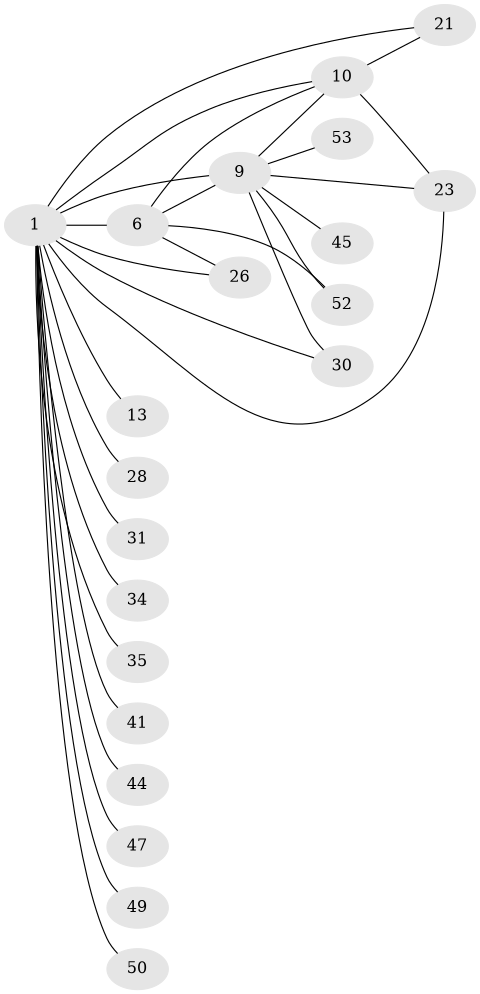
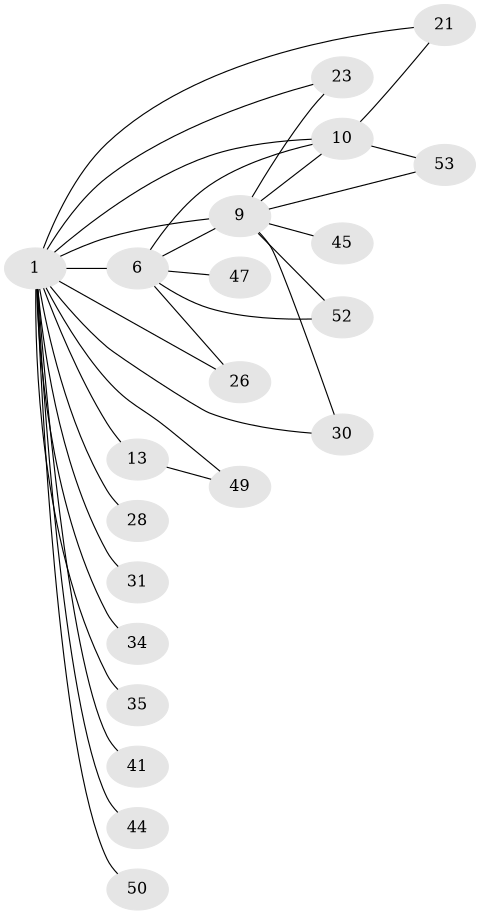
(395, 133) -> (394, 152)
none -> (189, 473)
(66, 631) -> (189, 273)
